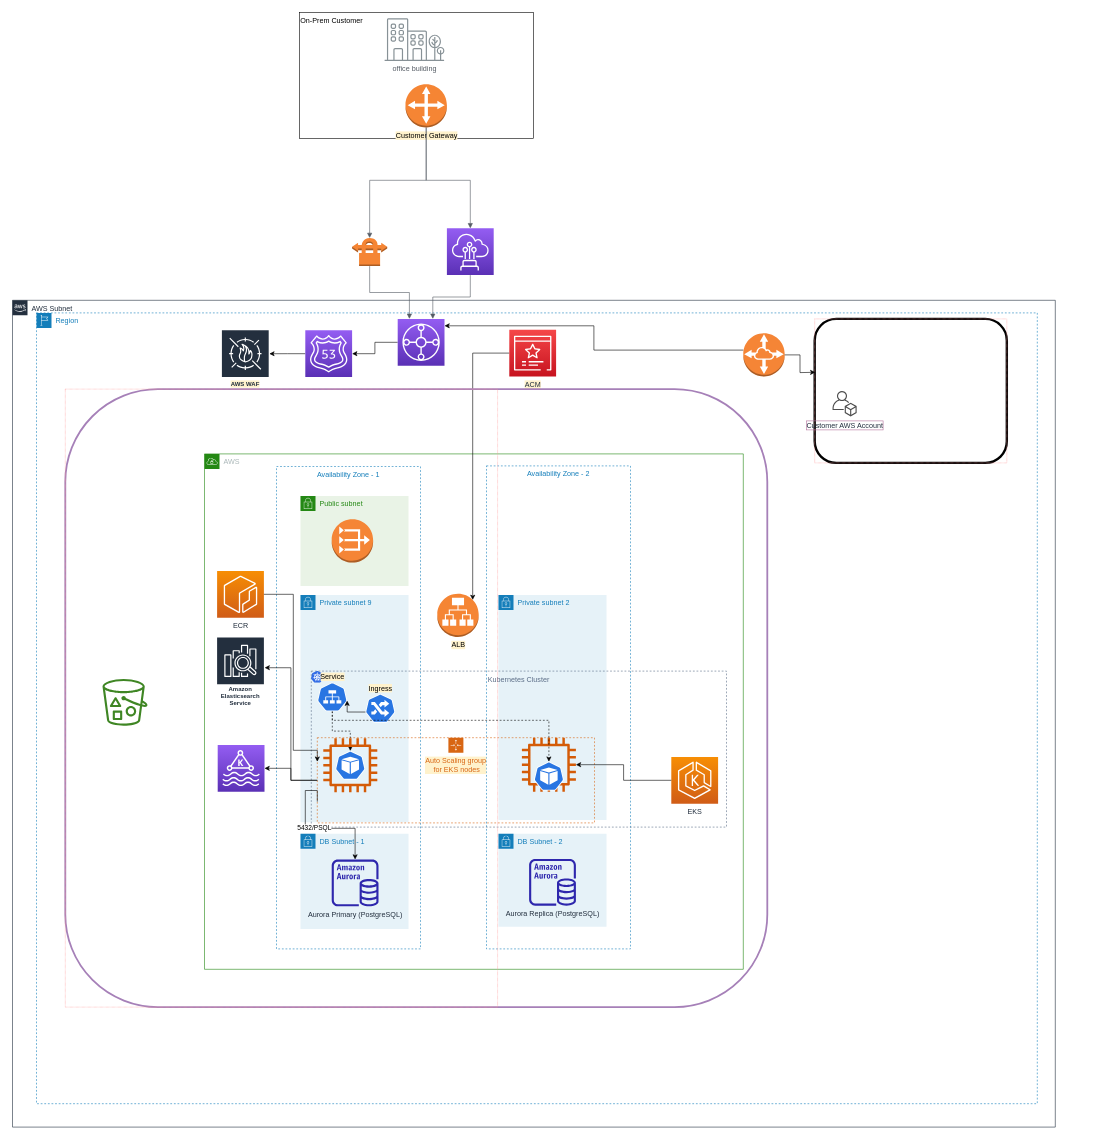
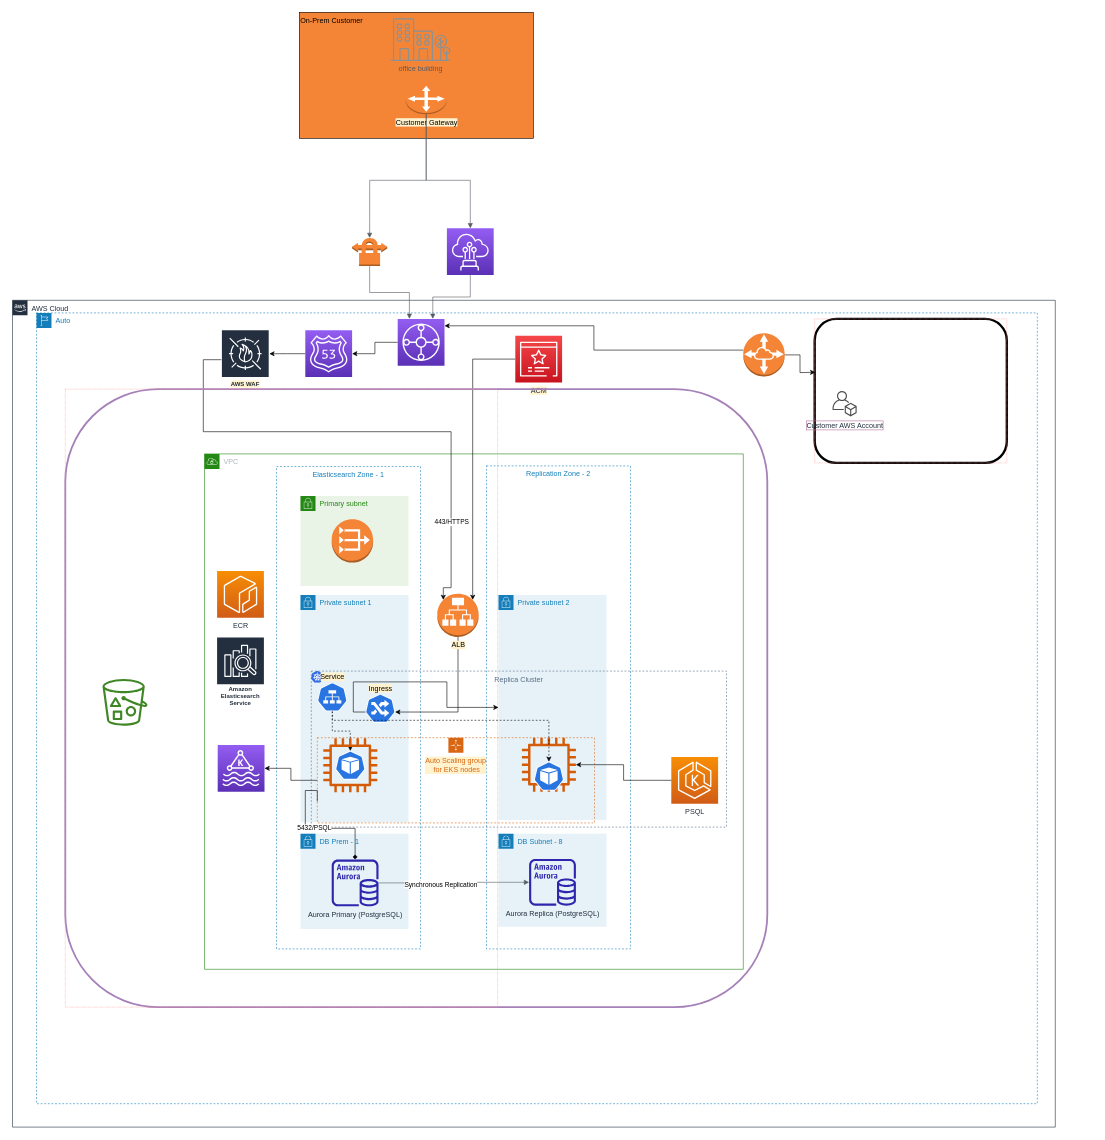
(414, 40) -> (420, 40)
(416, 75) -> (416, 75)
(426, 106) -> (426, 99)
(51, 309) -> (48, 309)
(67, 321) -> (64, 321)
(533, 353) -> (539, 359)
(230, 462) -> (230, 462)
(558, 474) -> (558, 474)
(348, 475) -> (348, 475)
(343, 504) -> (346, 504)
none -> (444, 588)
(349, 603) -> (349, 603)
(293, 673) -> none
(518, 679) -> (518, 679)
(347, 710) -> (469, 707)
none -> (458, 710)
(291, 749) -> none
(695, 812) -> (695, 812)
(343, 842) -> (339, 842)
(541, 842) -> (541, 842)
(355, 845) -> (355, 845)
none -> (441, 883)
